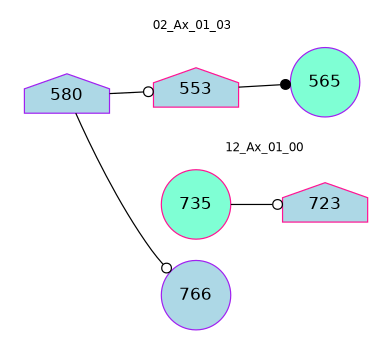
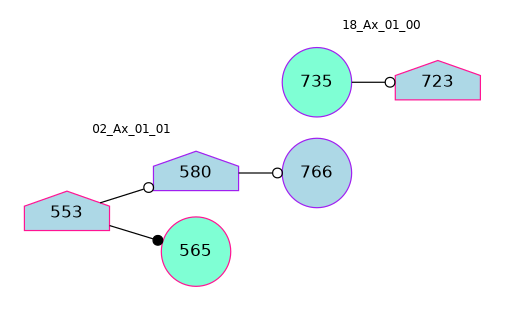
(192, 26) -> (131, 130)
(325, 82) -> (196, 252)
(127, 93) -> (122, 196)
(265, 148) -> (381, 26)
(196, 204) -> (317, 82)
